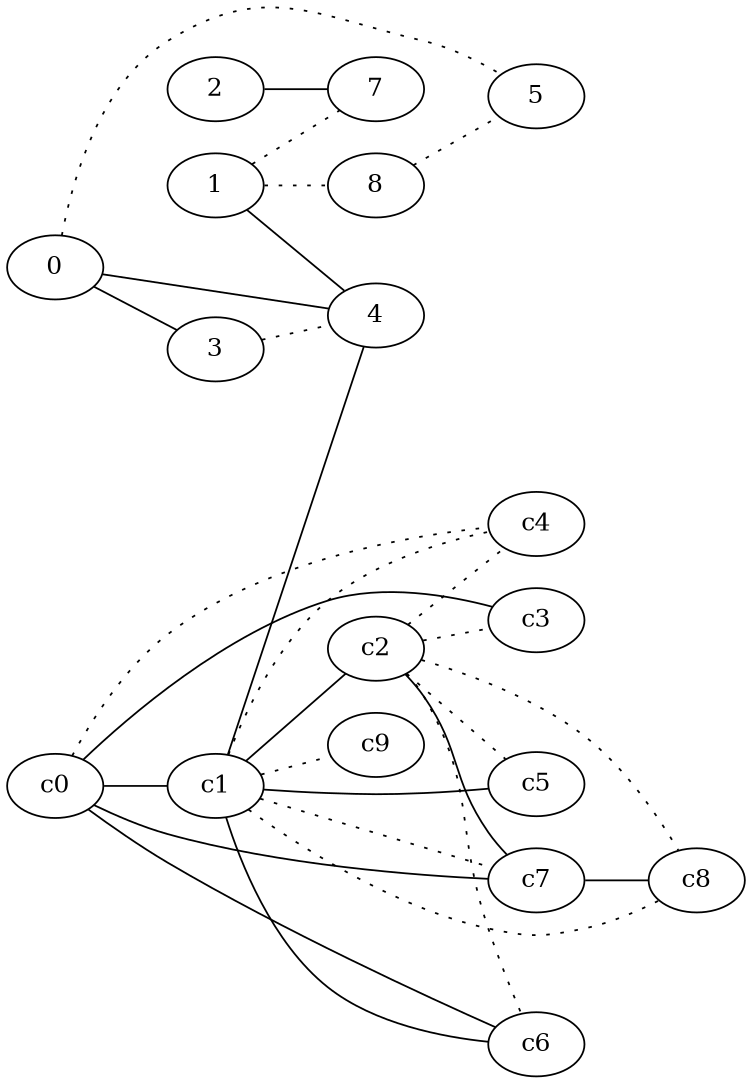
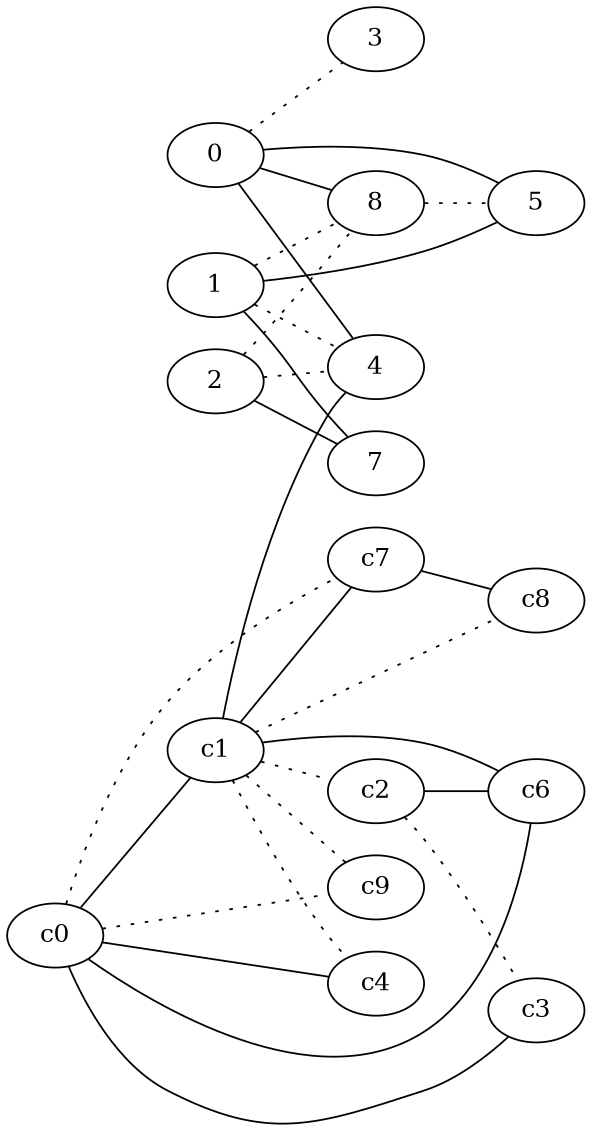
(224, 15) -> (384, 149)
(296, 137) -> (286, 361)
none -> (296, 179)
(296, 250) -> (296, 326)
none -> (383, 262)
none -> (299, 294)
(136, 308) -> (296, 97)
(296, 332) -> (283, 375)
(248, 587) -> (216, 960)
(456, 587) -> none
(296, 717) -> (296, 771)
(571, 727) -> none
(536, 784) -> none
(476, 813) -> none
(376, 833) -> (296, 655)
(468, 841) -> (456, 791)
(287, 859) -> (162, 709)
none -> (216, 911)
